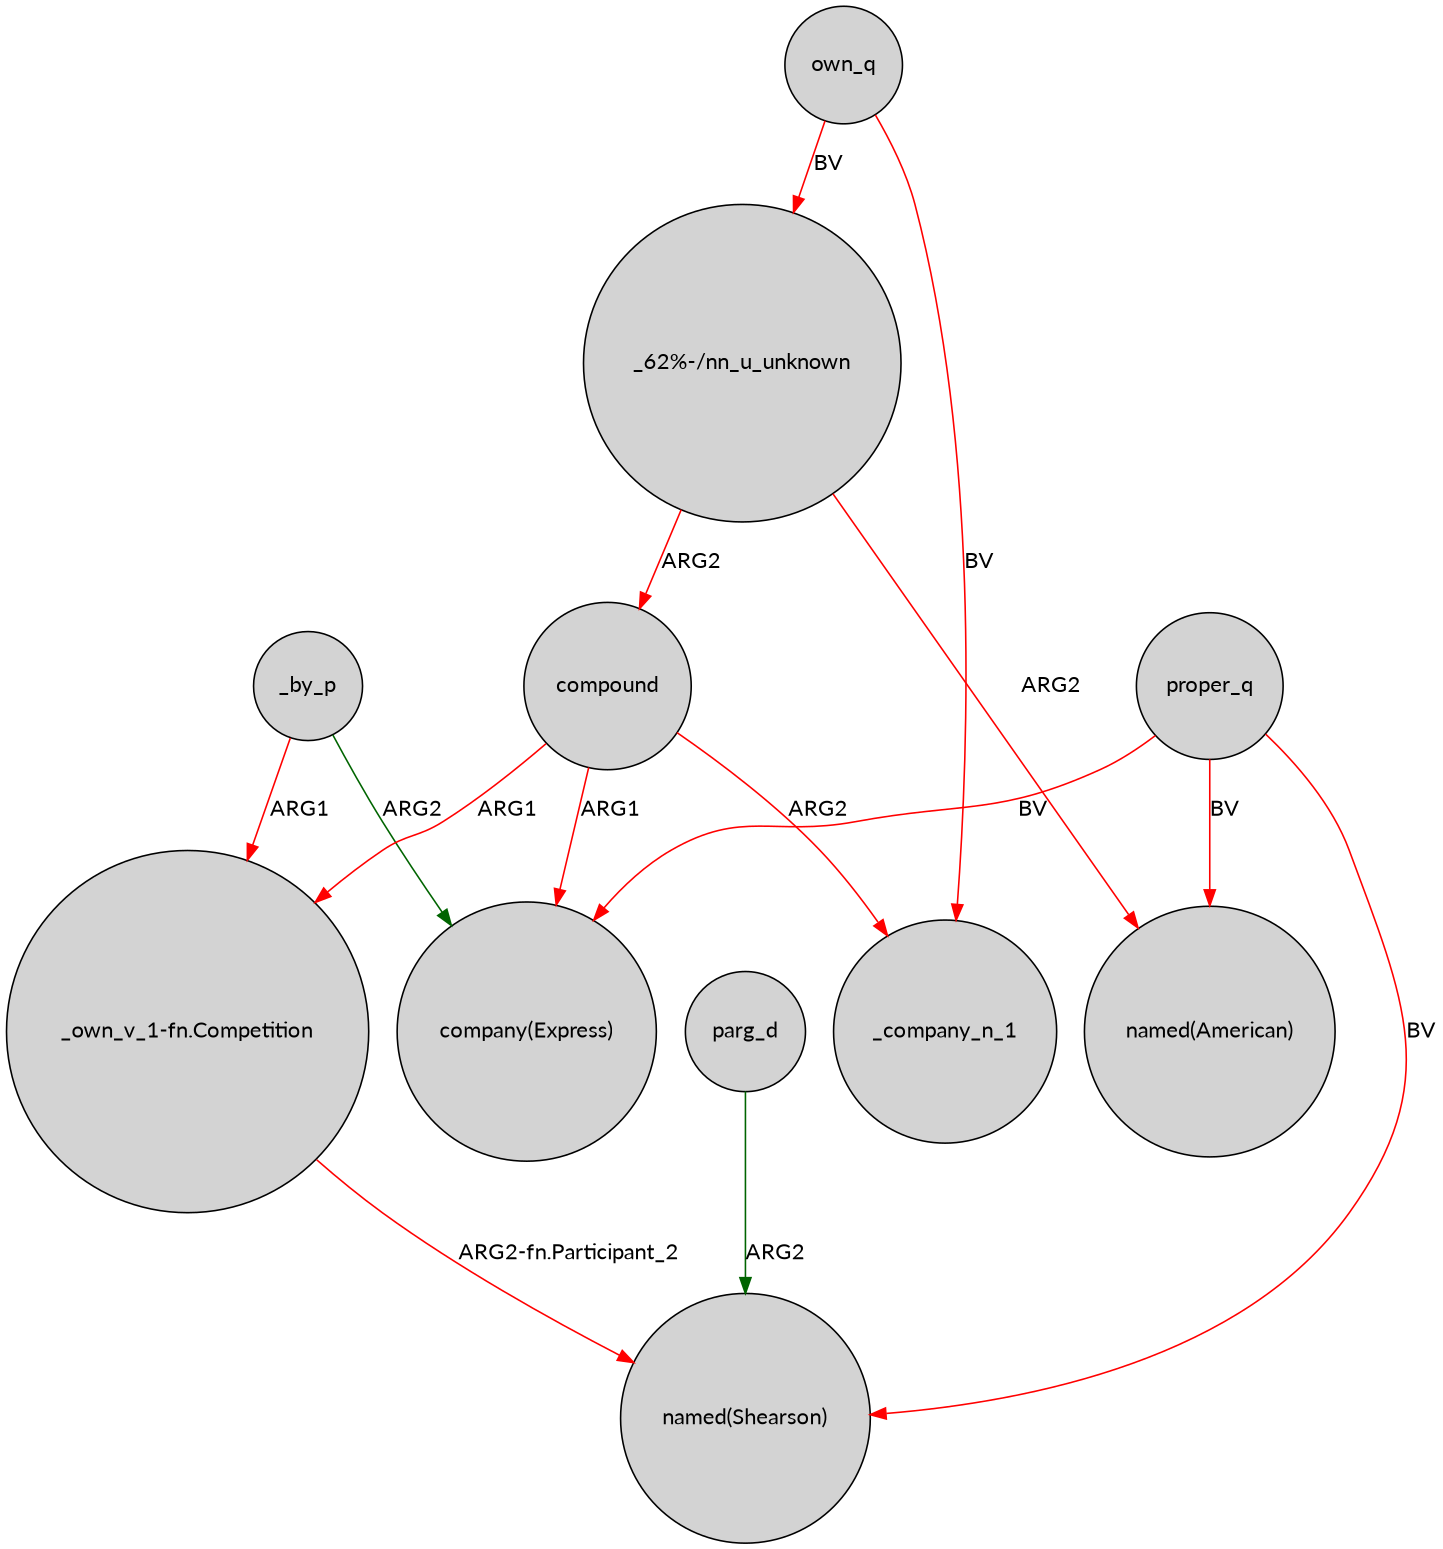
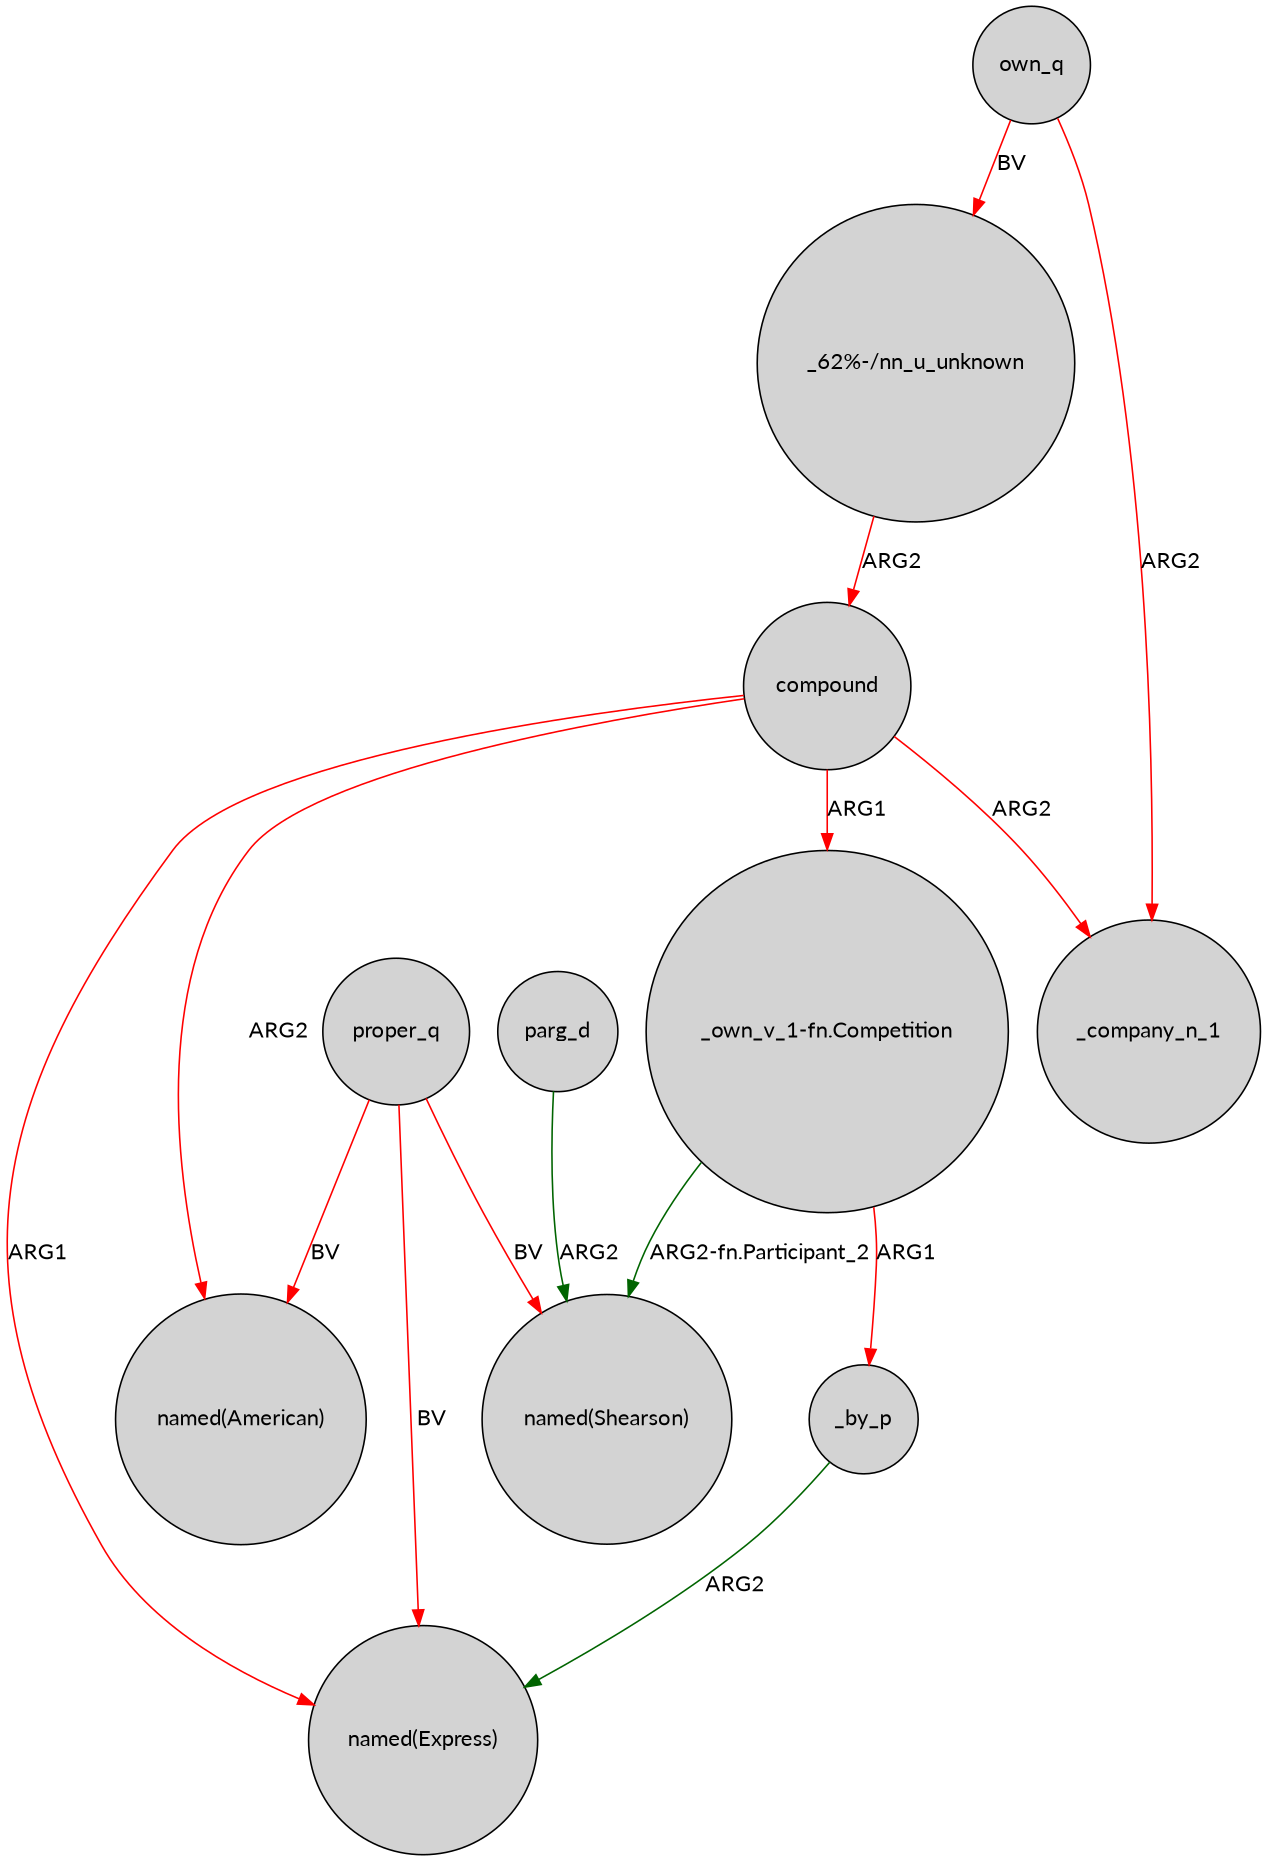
(979, 562) -> (1171, 562)
(981, 704) -> (278, 825)
(271, 792) -> (876, 1278)
(527, 1032) -> (423, 1740)
(462, 1266) -> (662, 1219)
